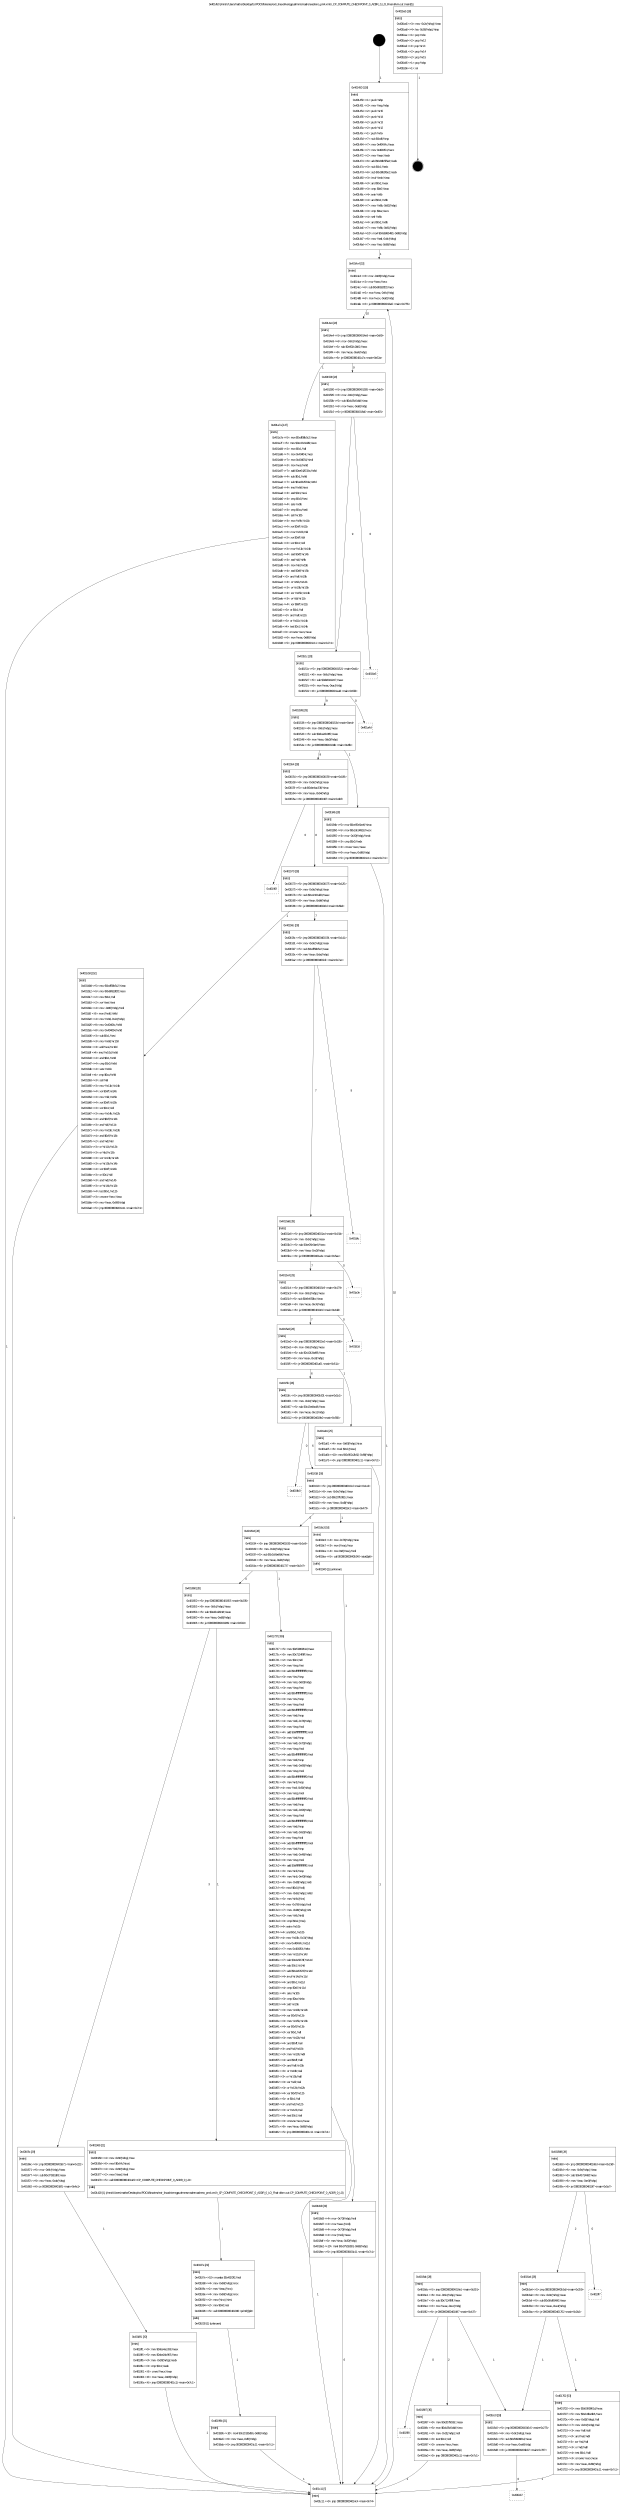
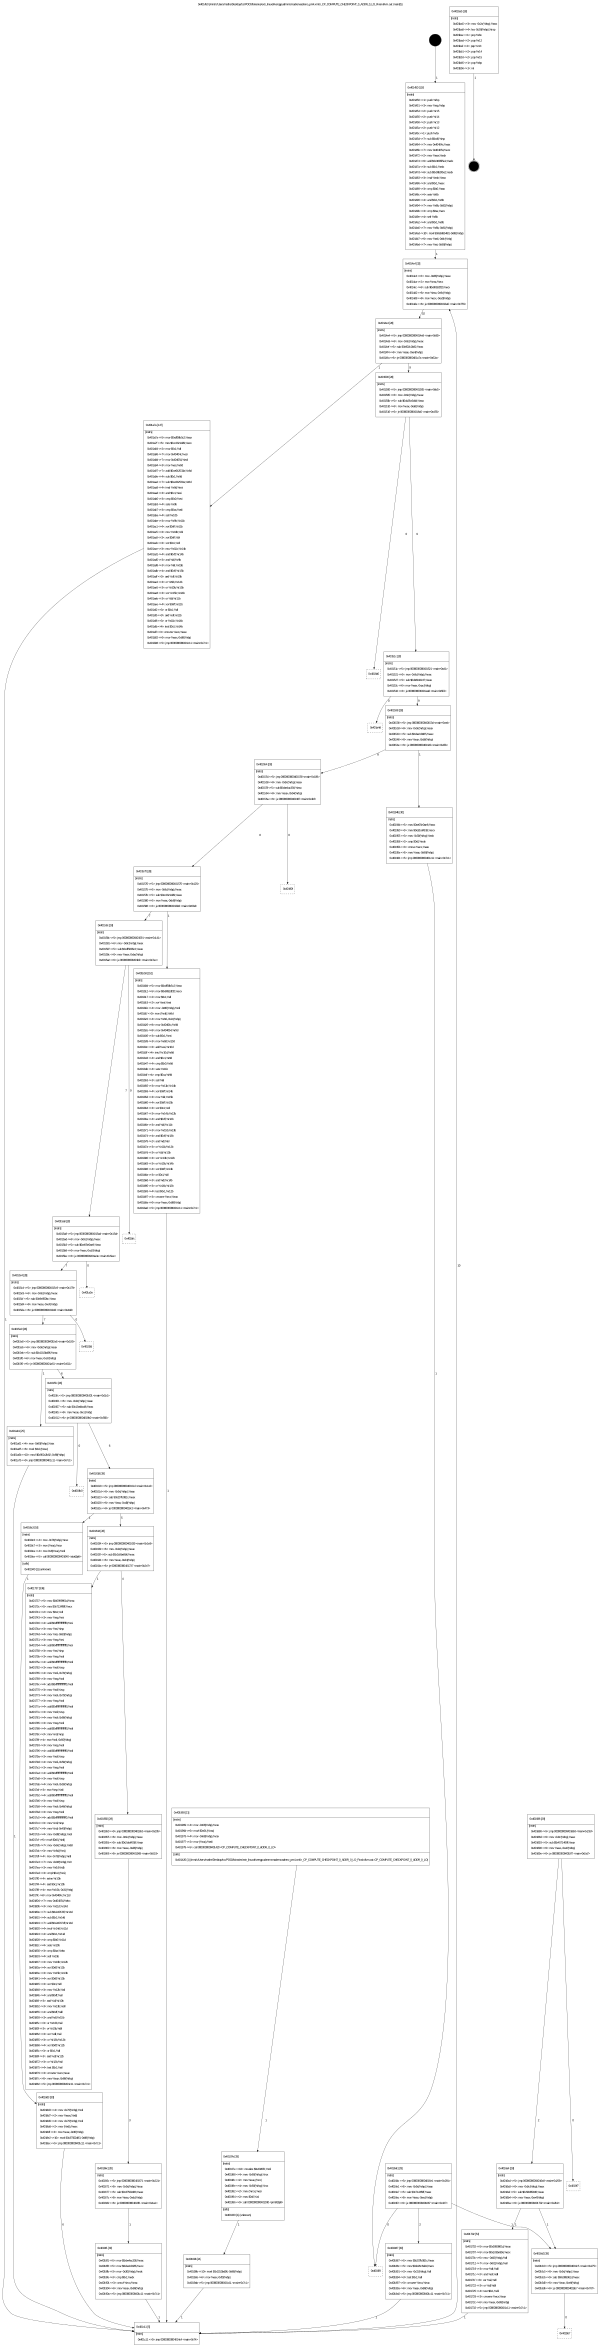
(385, 1674) -> (435, 1574)
(216, 1884) -> none
(311, 2274) -> none
